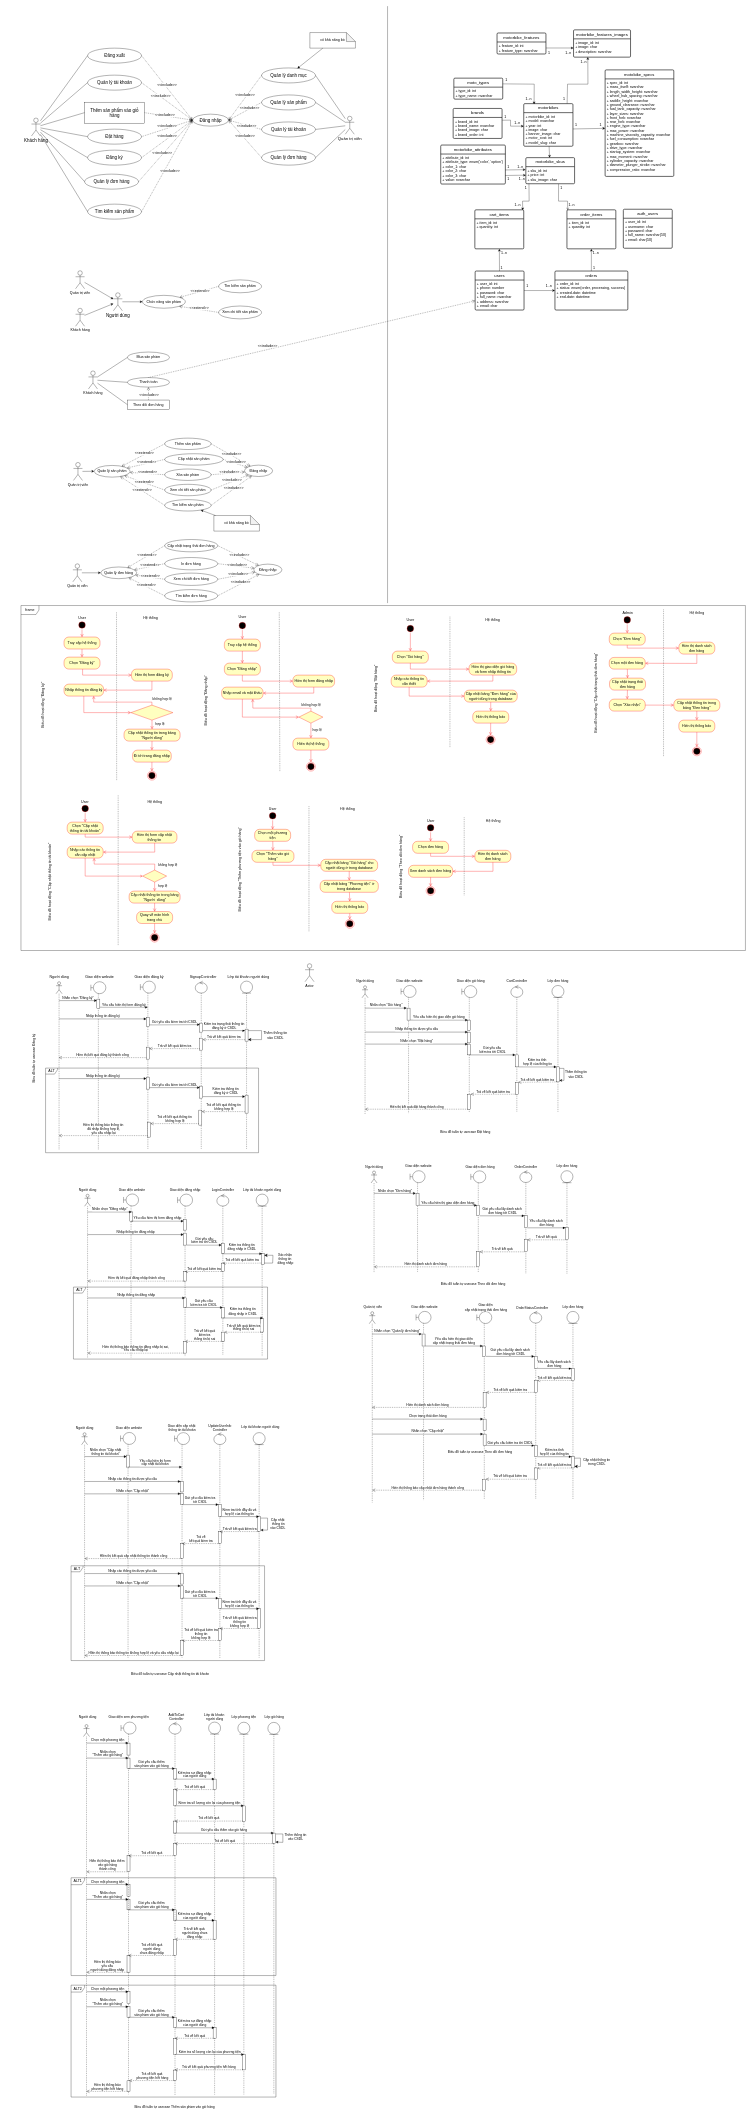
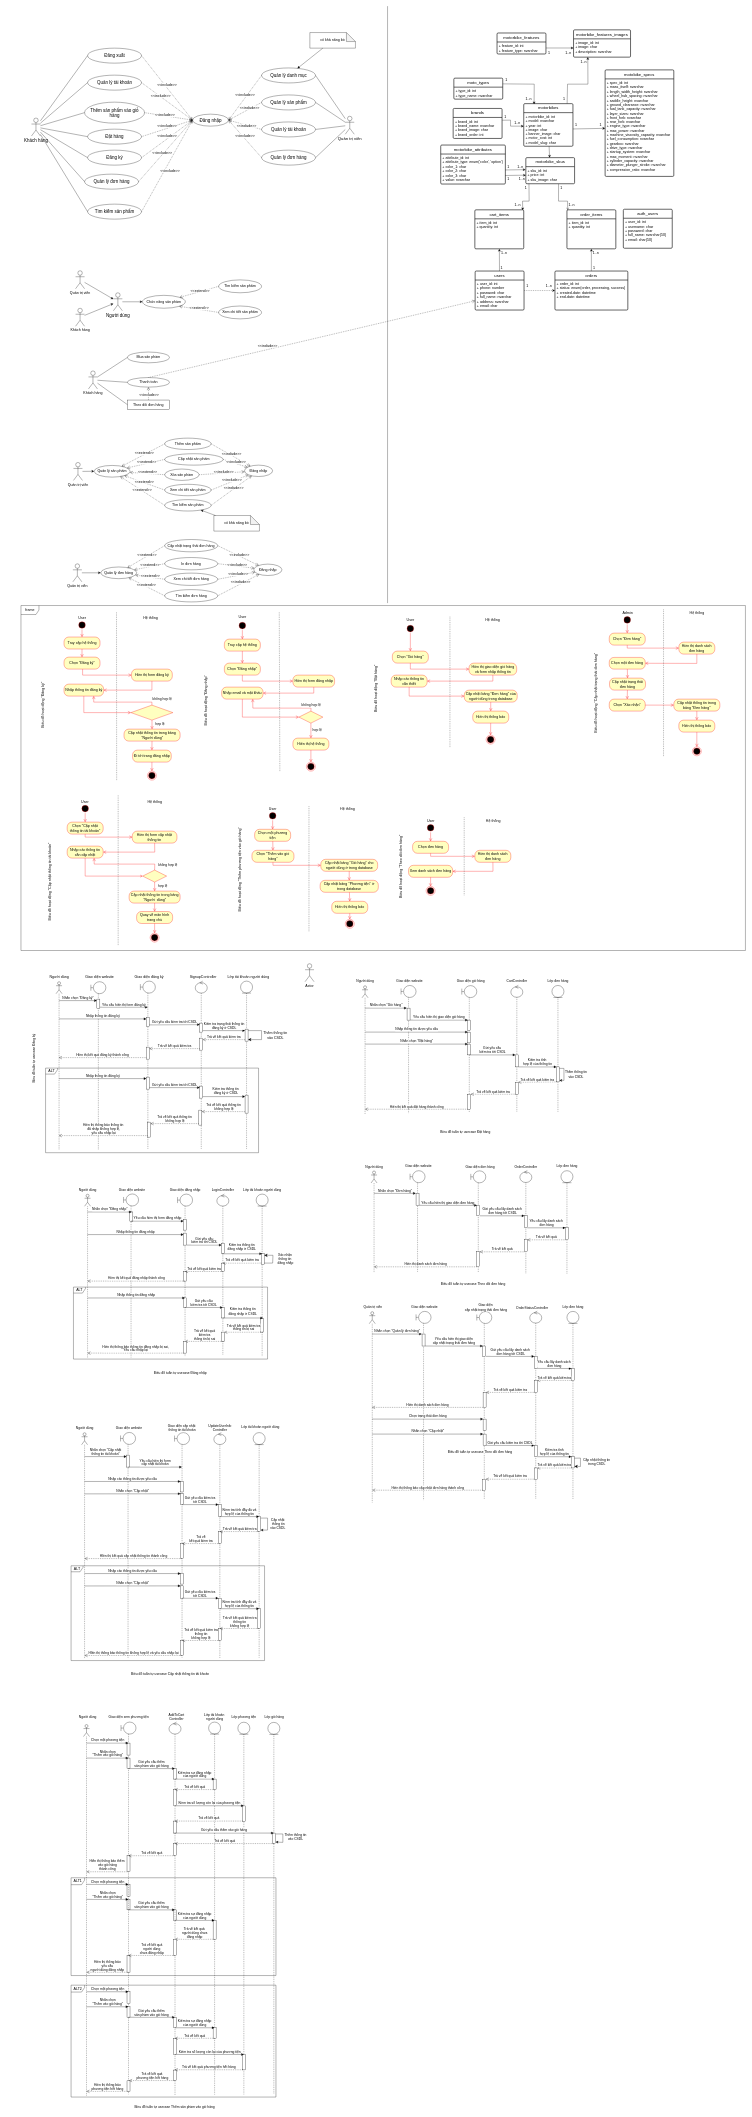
(114, 113) -> (114, 113)
(538, 291) -> (538, 291)
(188, 475) -> (182, 475)
none -> (180, 1373)
